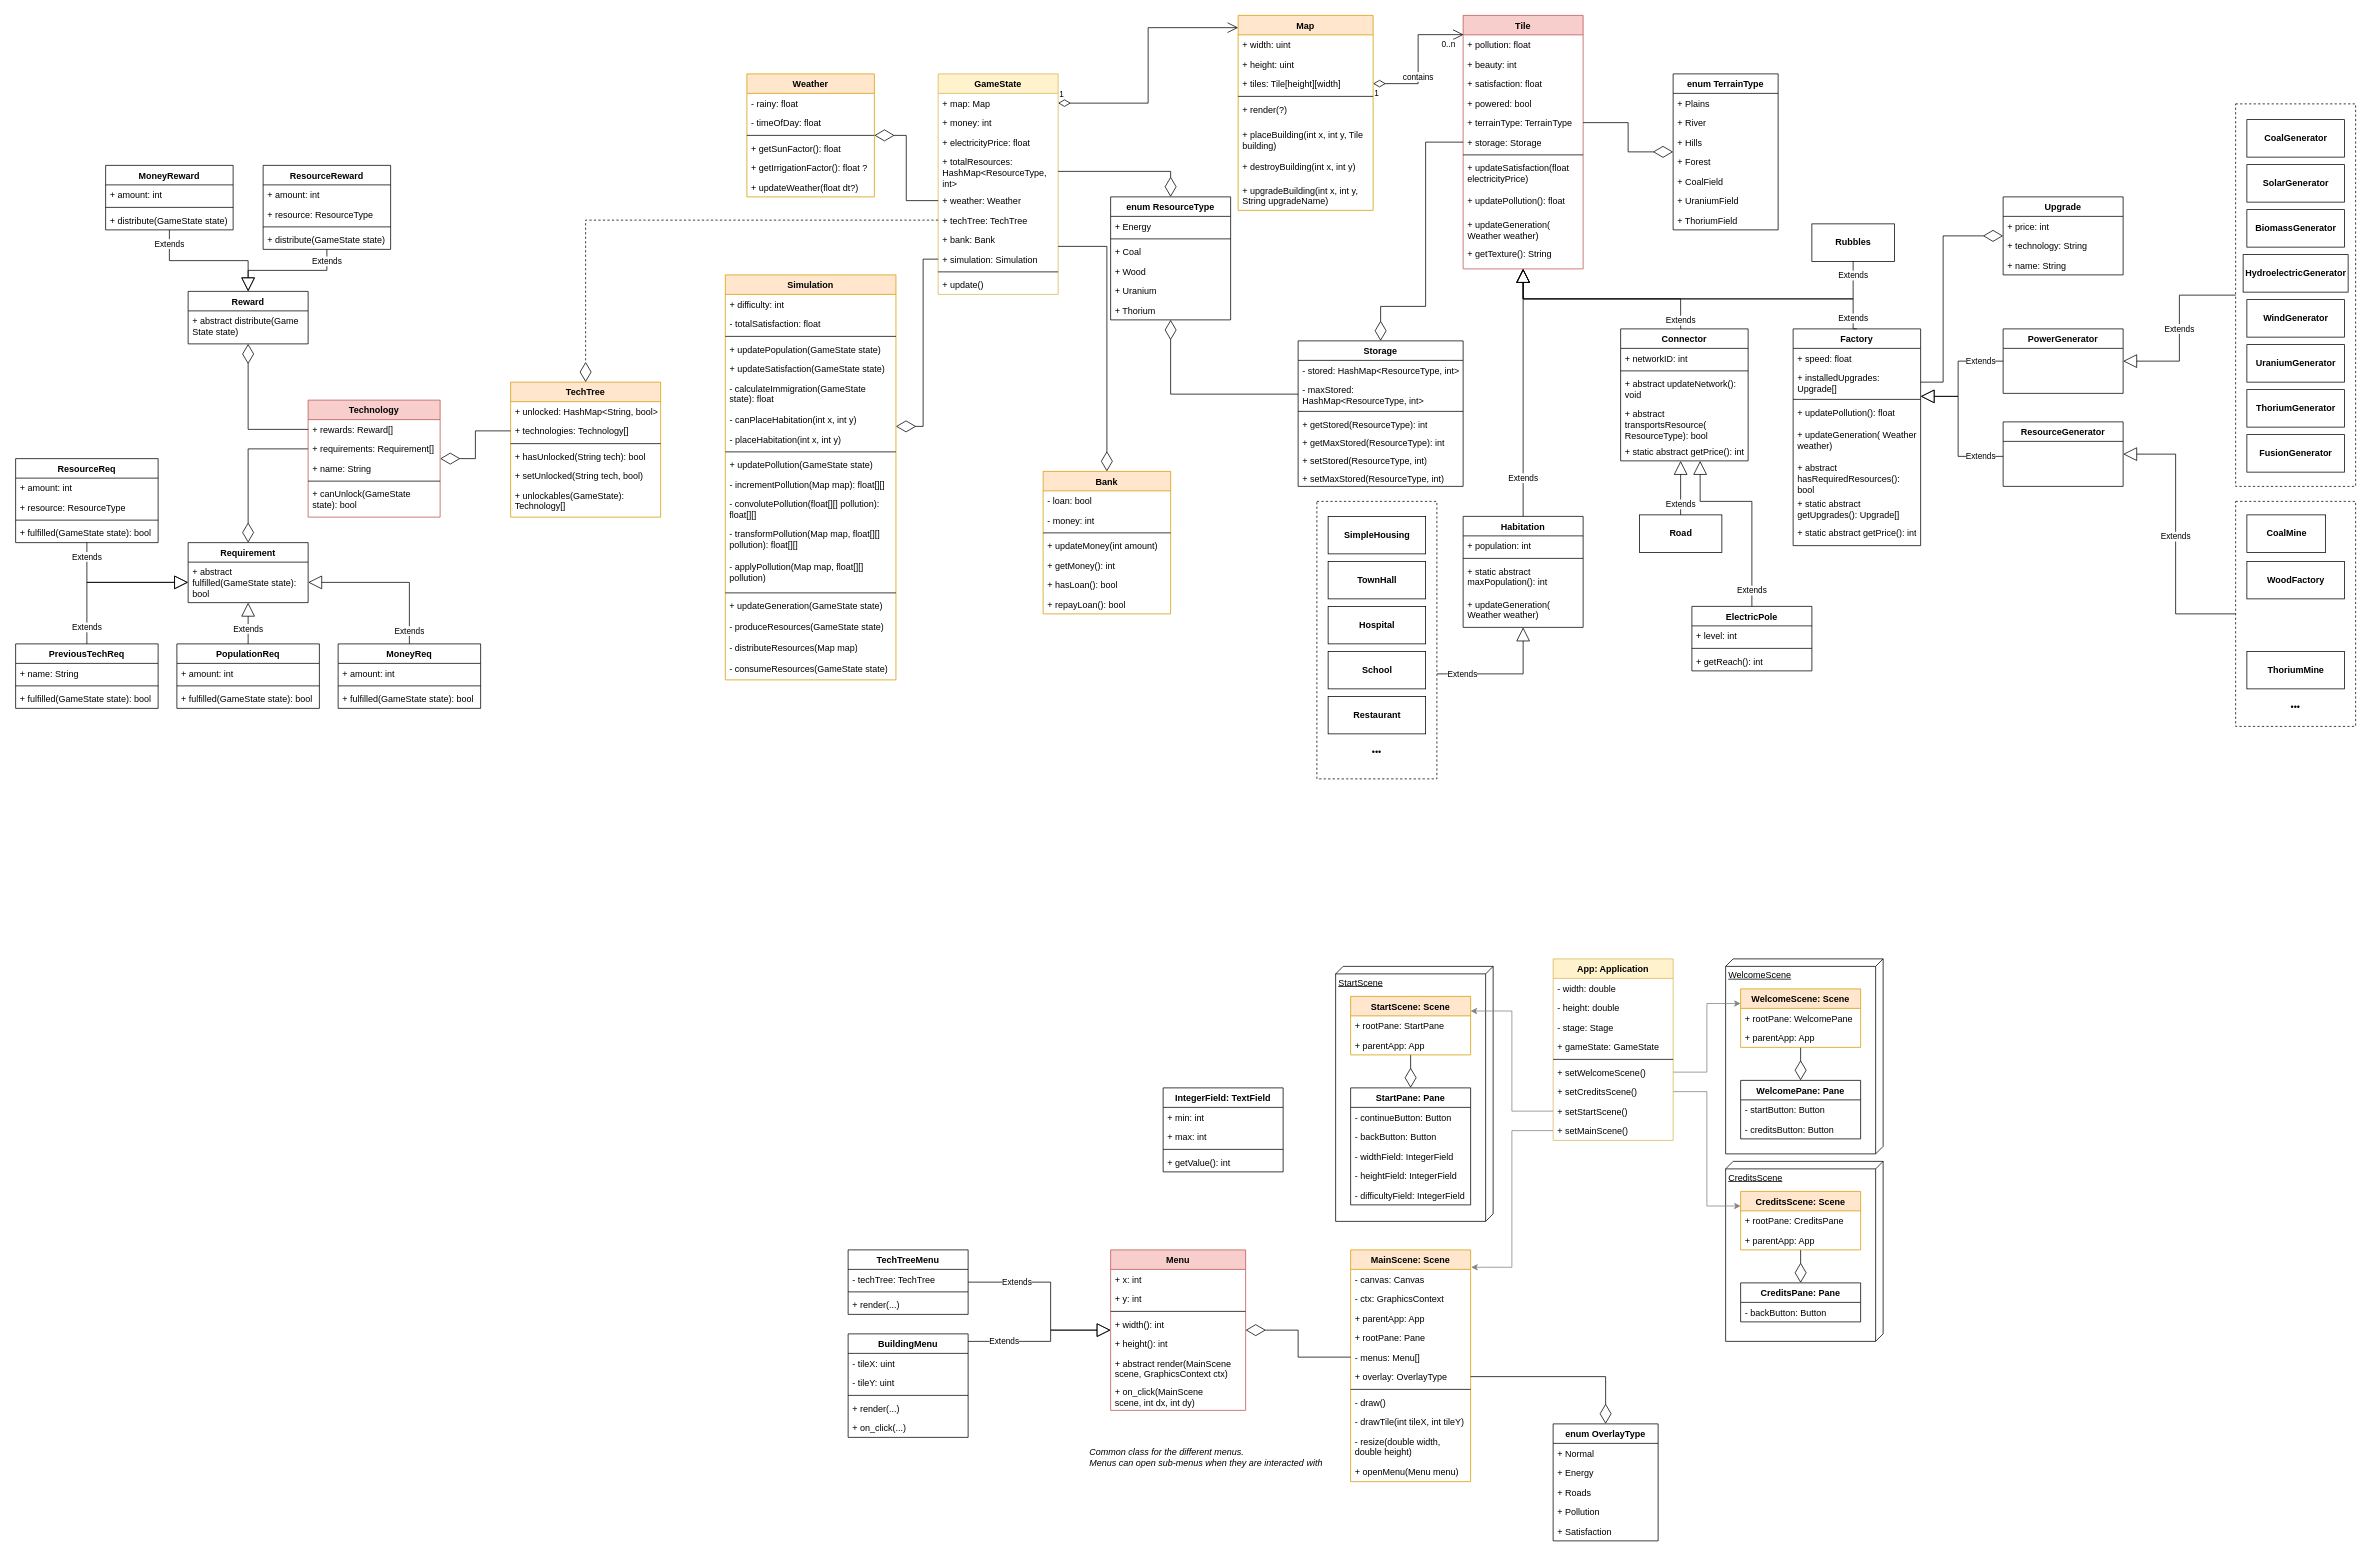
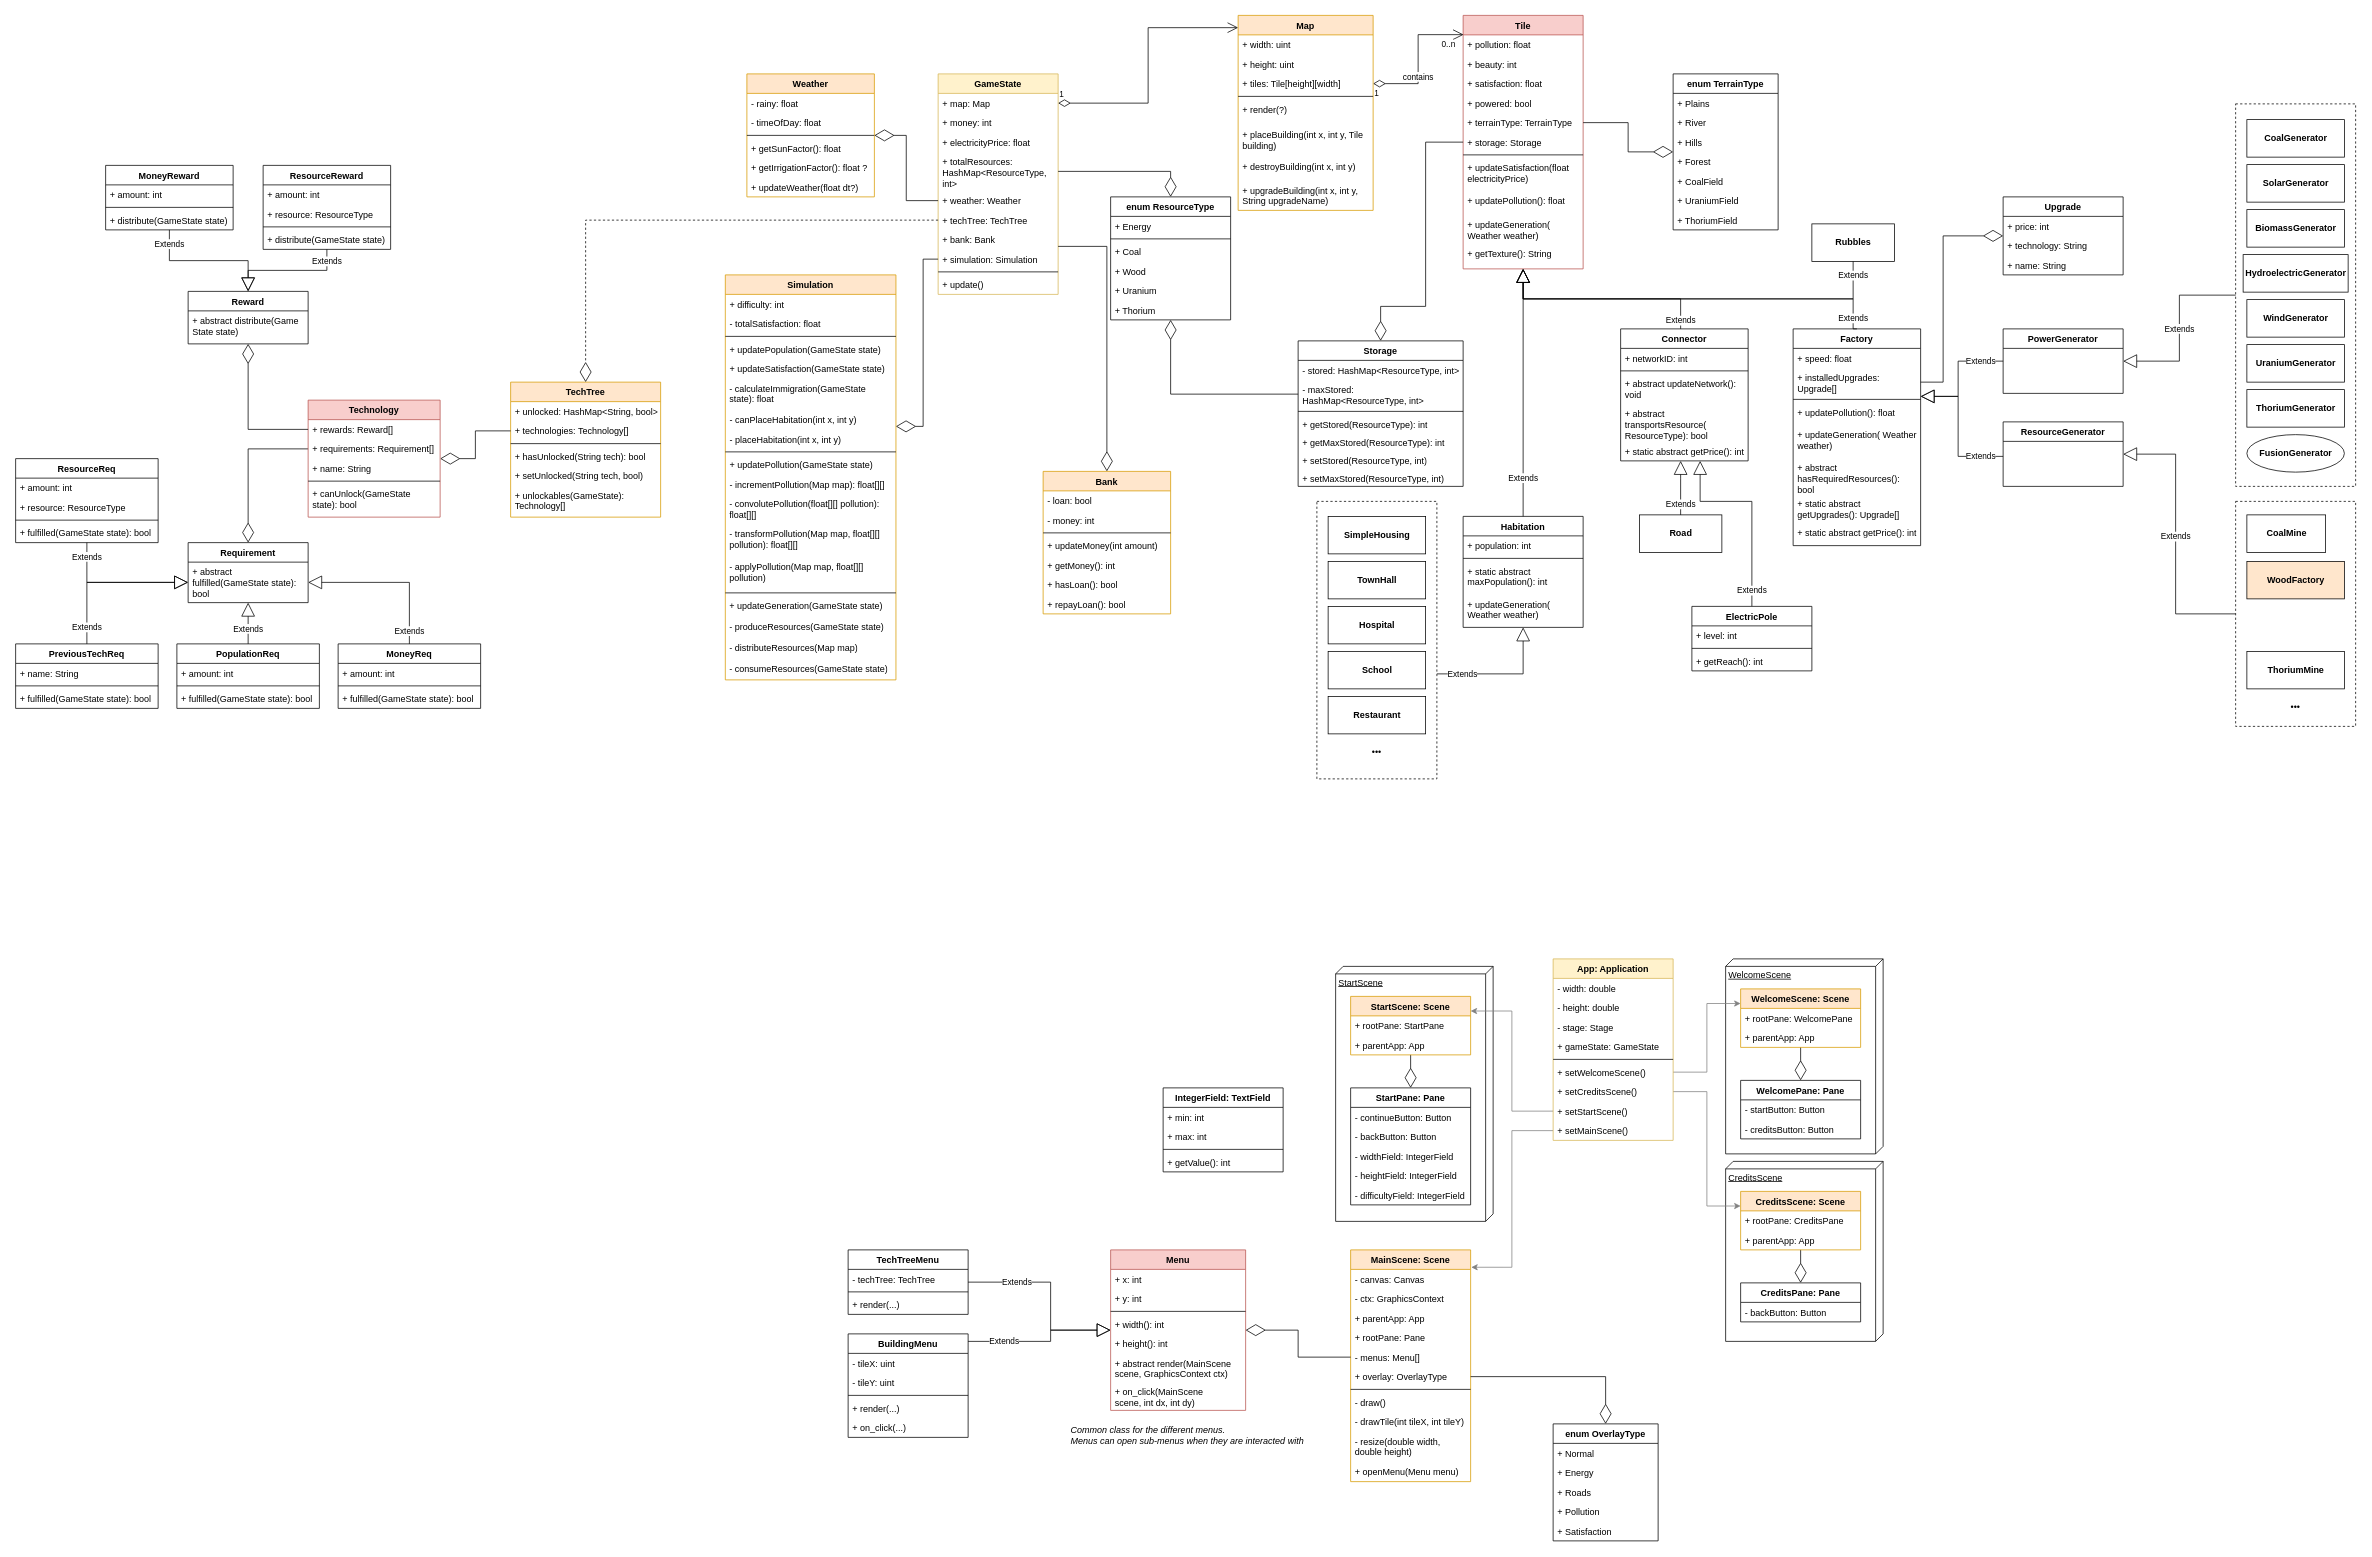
(2295, 453) -> (2295, 453)
(2295, 580) -> (2295, 580)
(1212, 1458) -> (1193, 1435)
